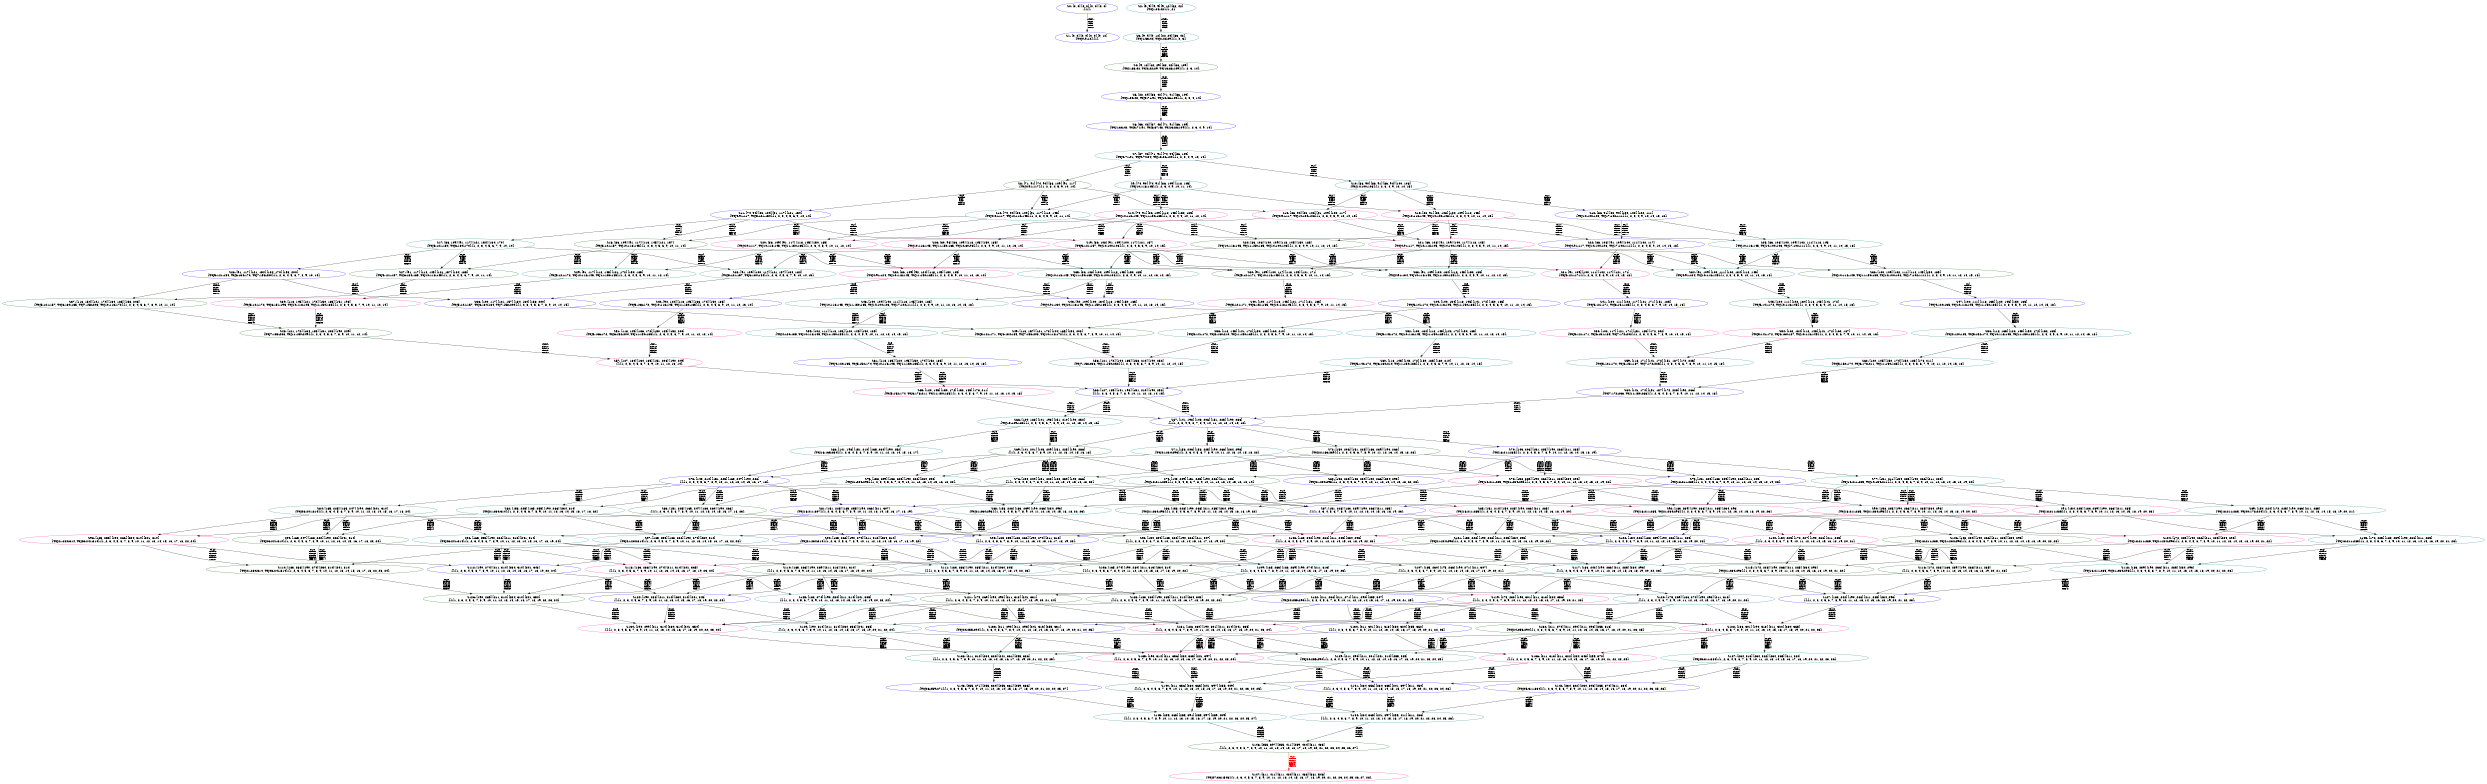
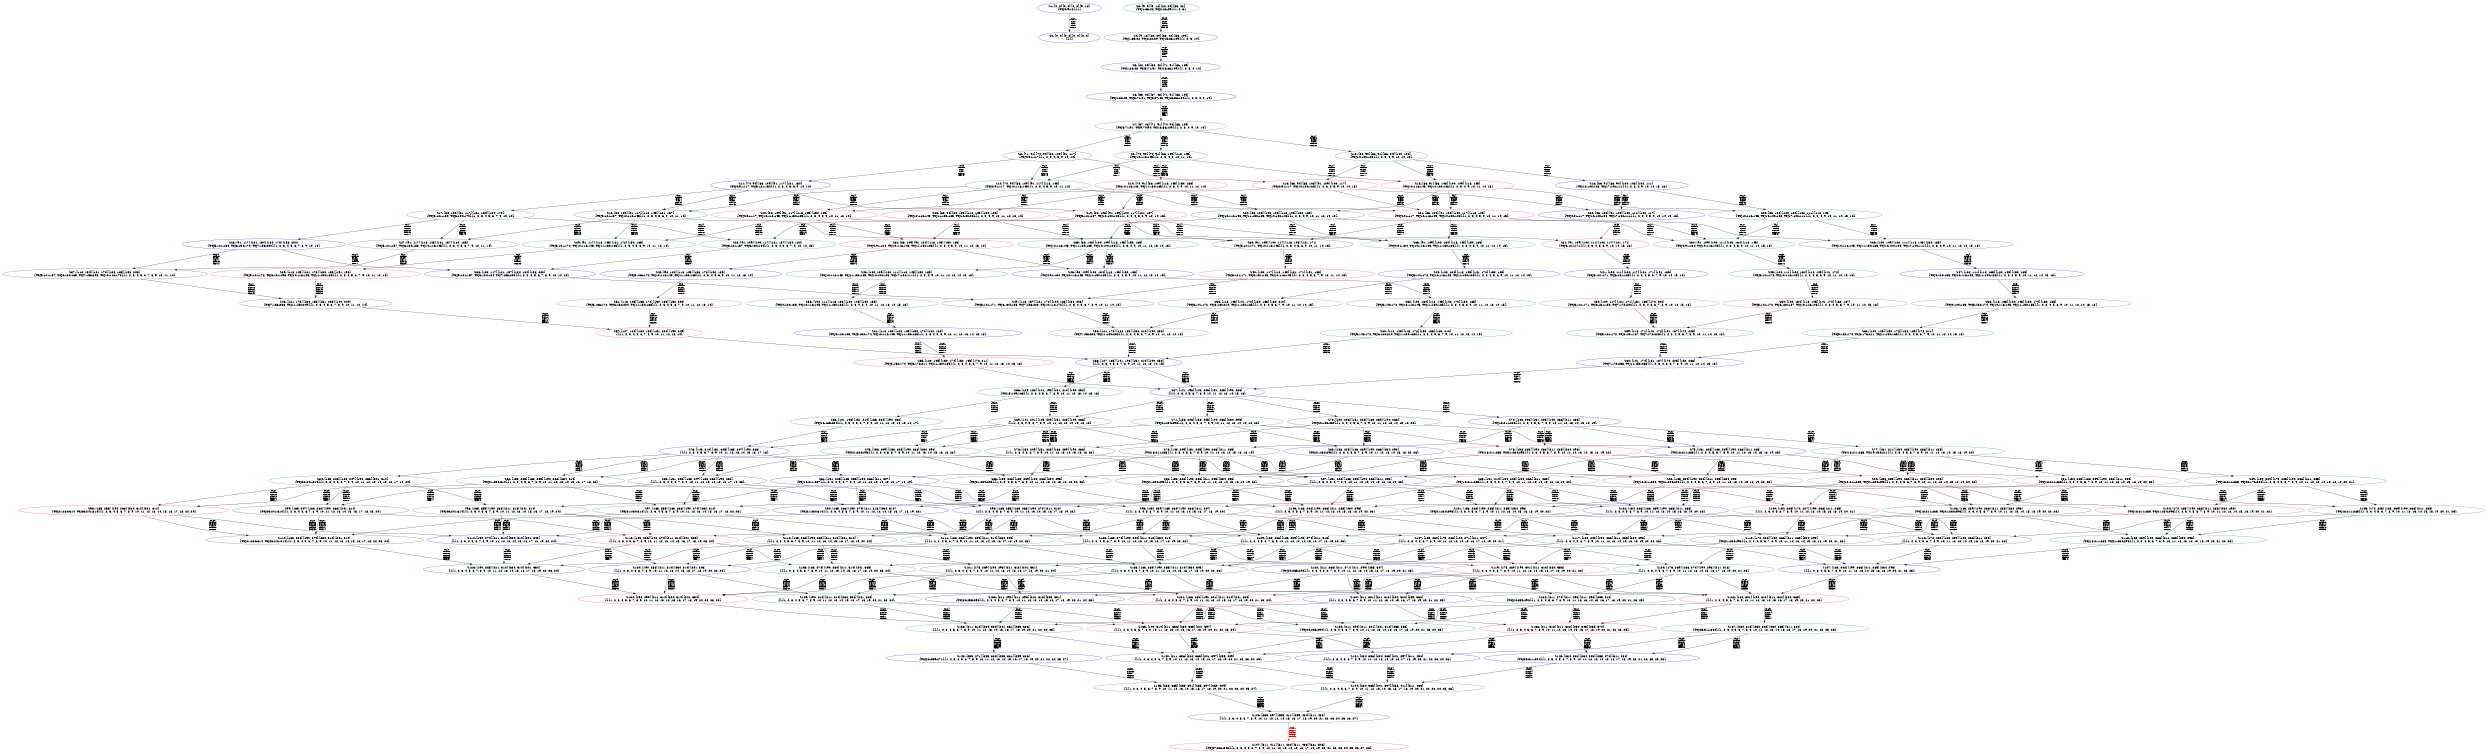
(1161, 8) -> none
(1087, 22) -> (1069, 22)
